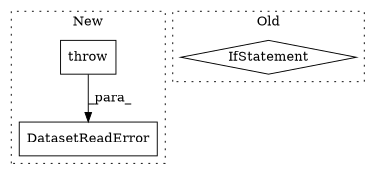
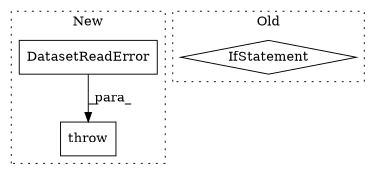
(88, 93) -> (88, 93)
